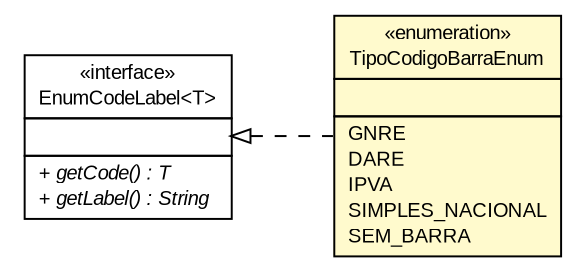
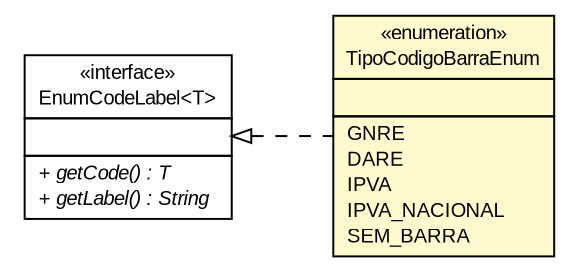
(448, 211) -> (426, 211)
